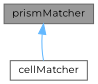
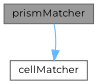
(42, 47) -> (56, 37)
